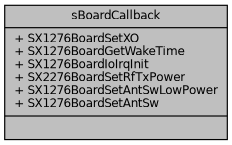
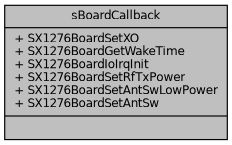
(100, 78) -> (100, 78)
